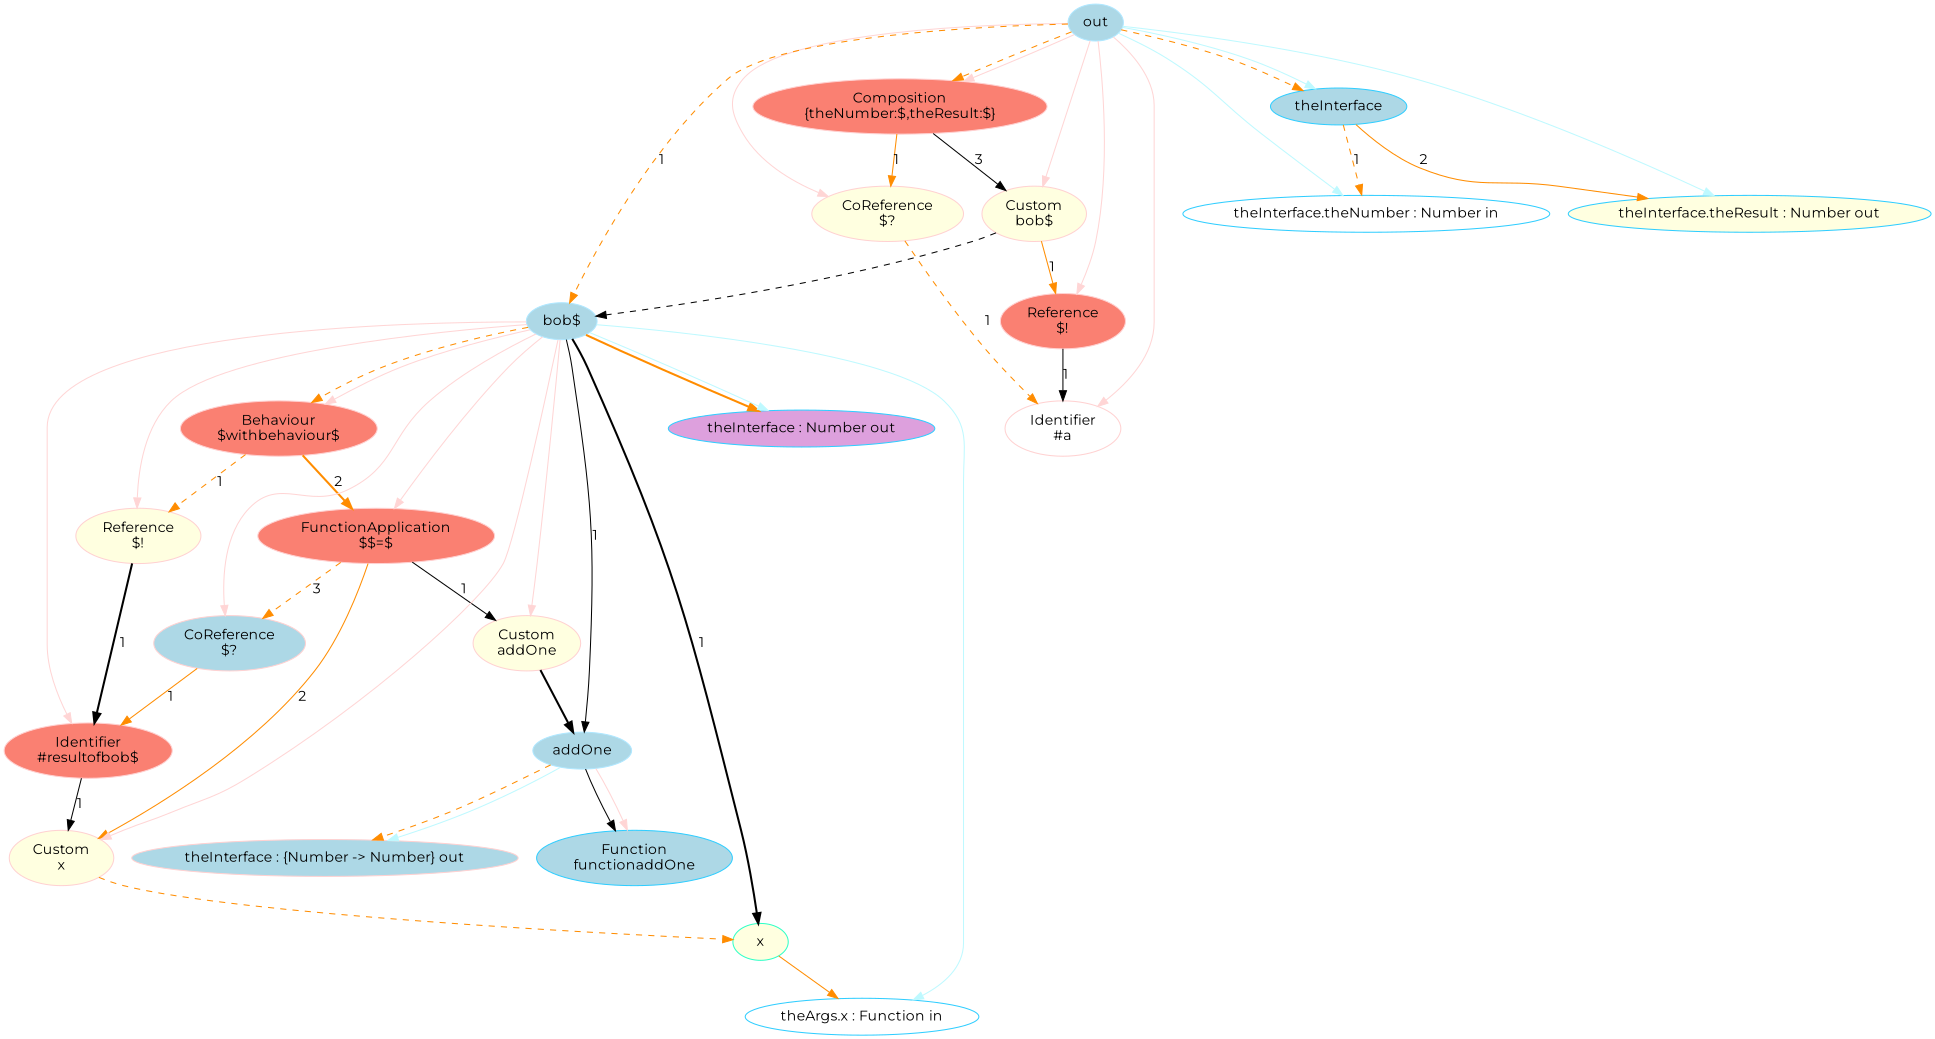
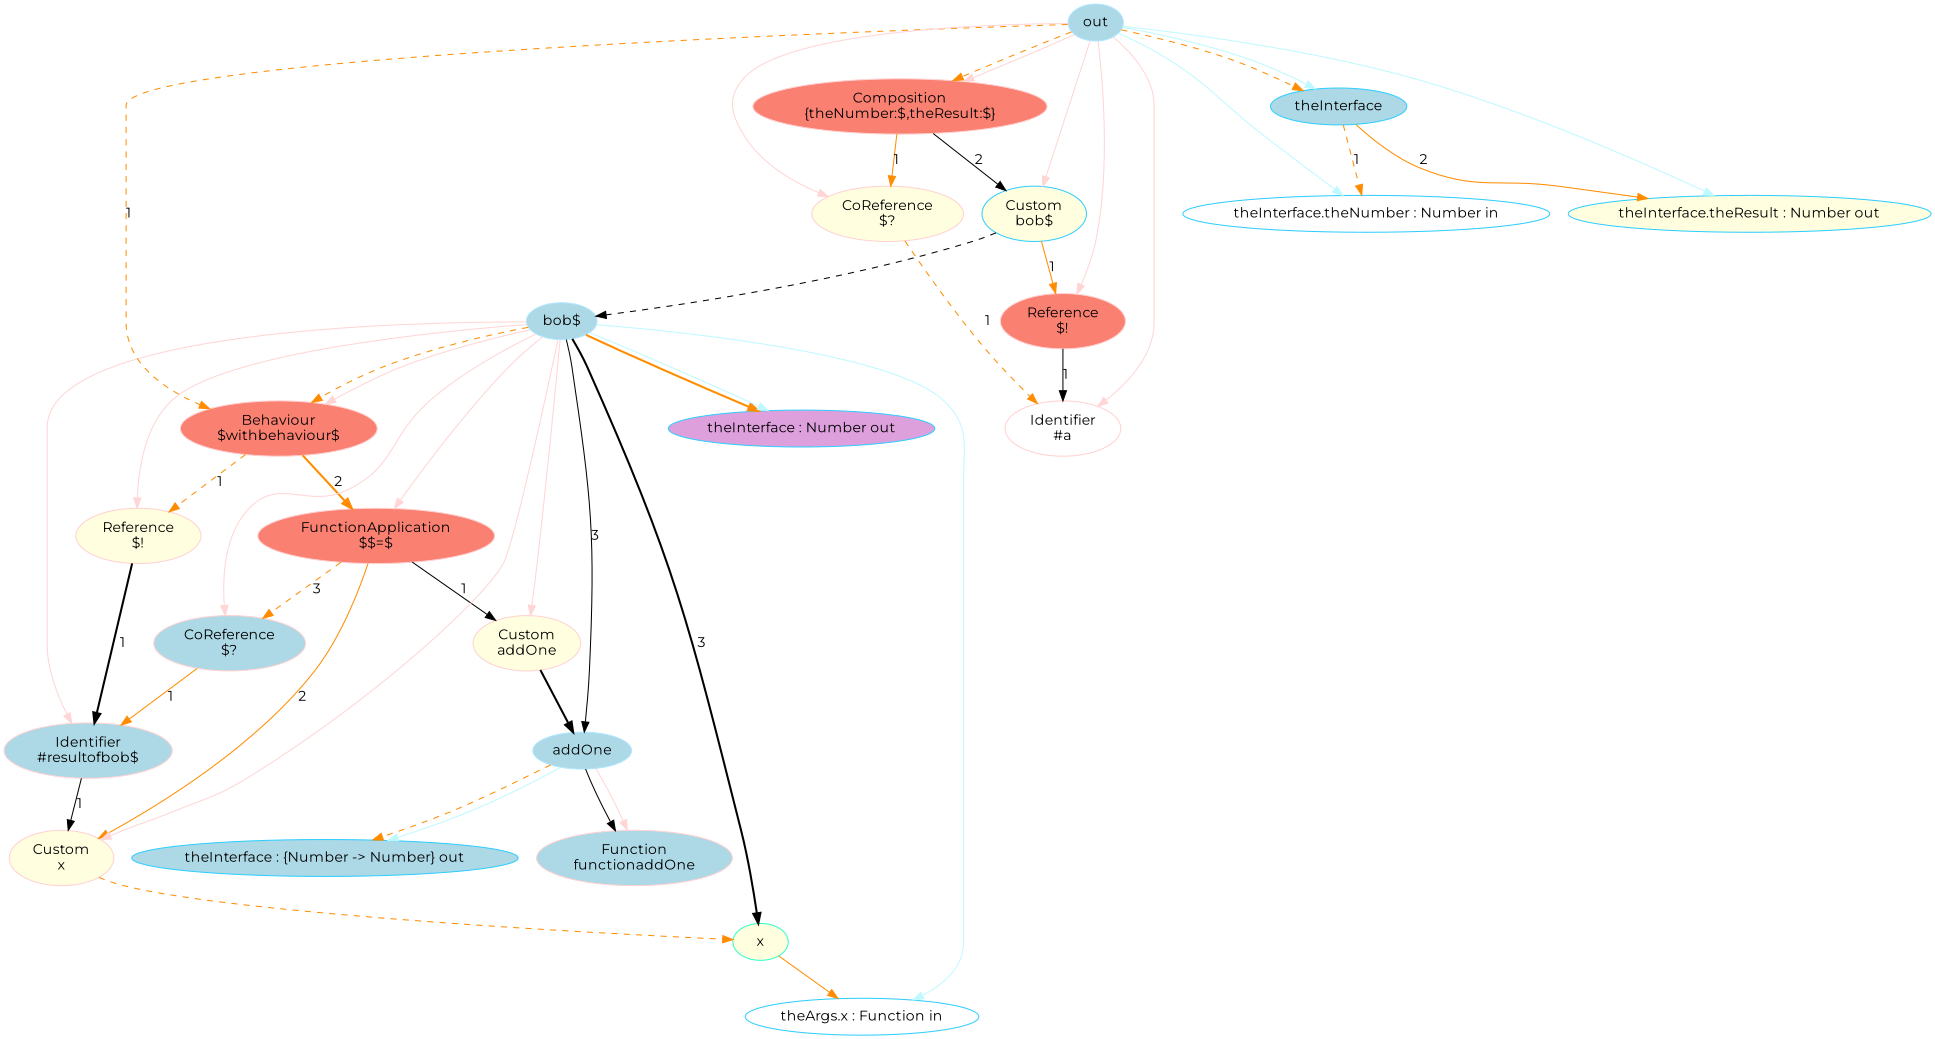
(750, 66) -> (427, 57)
(979, 160) -> (979, 160)
(1034, 214) -> (1034, 214)
(596, 536) -> (596, 536)
(702, 643) -> (702, 643)
(88, 751) -> (88, 751)
(325, 858) -> (325, 858)
(634, 858) -> (634, 858)
